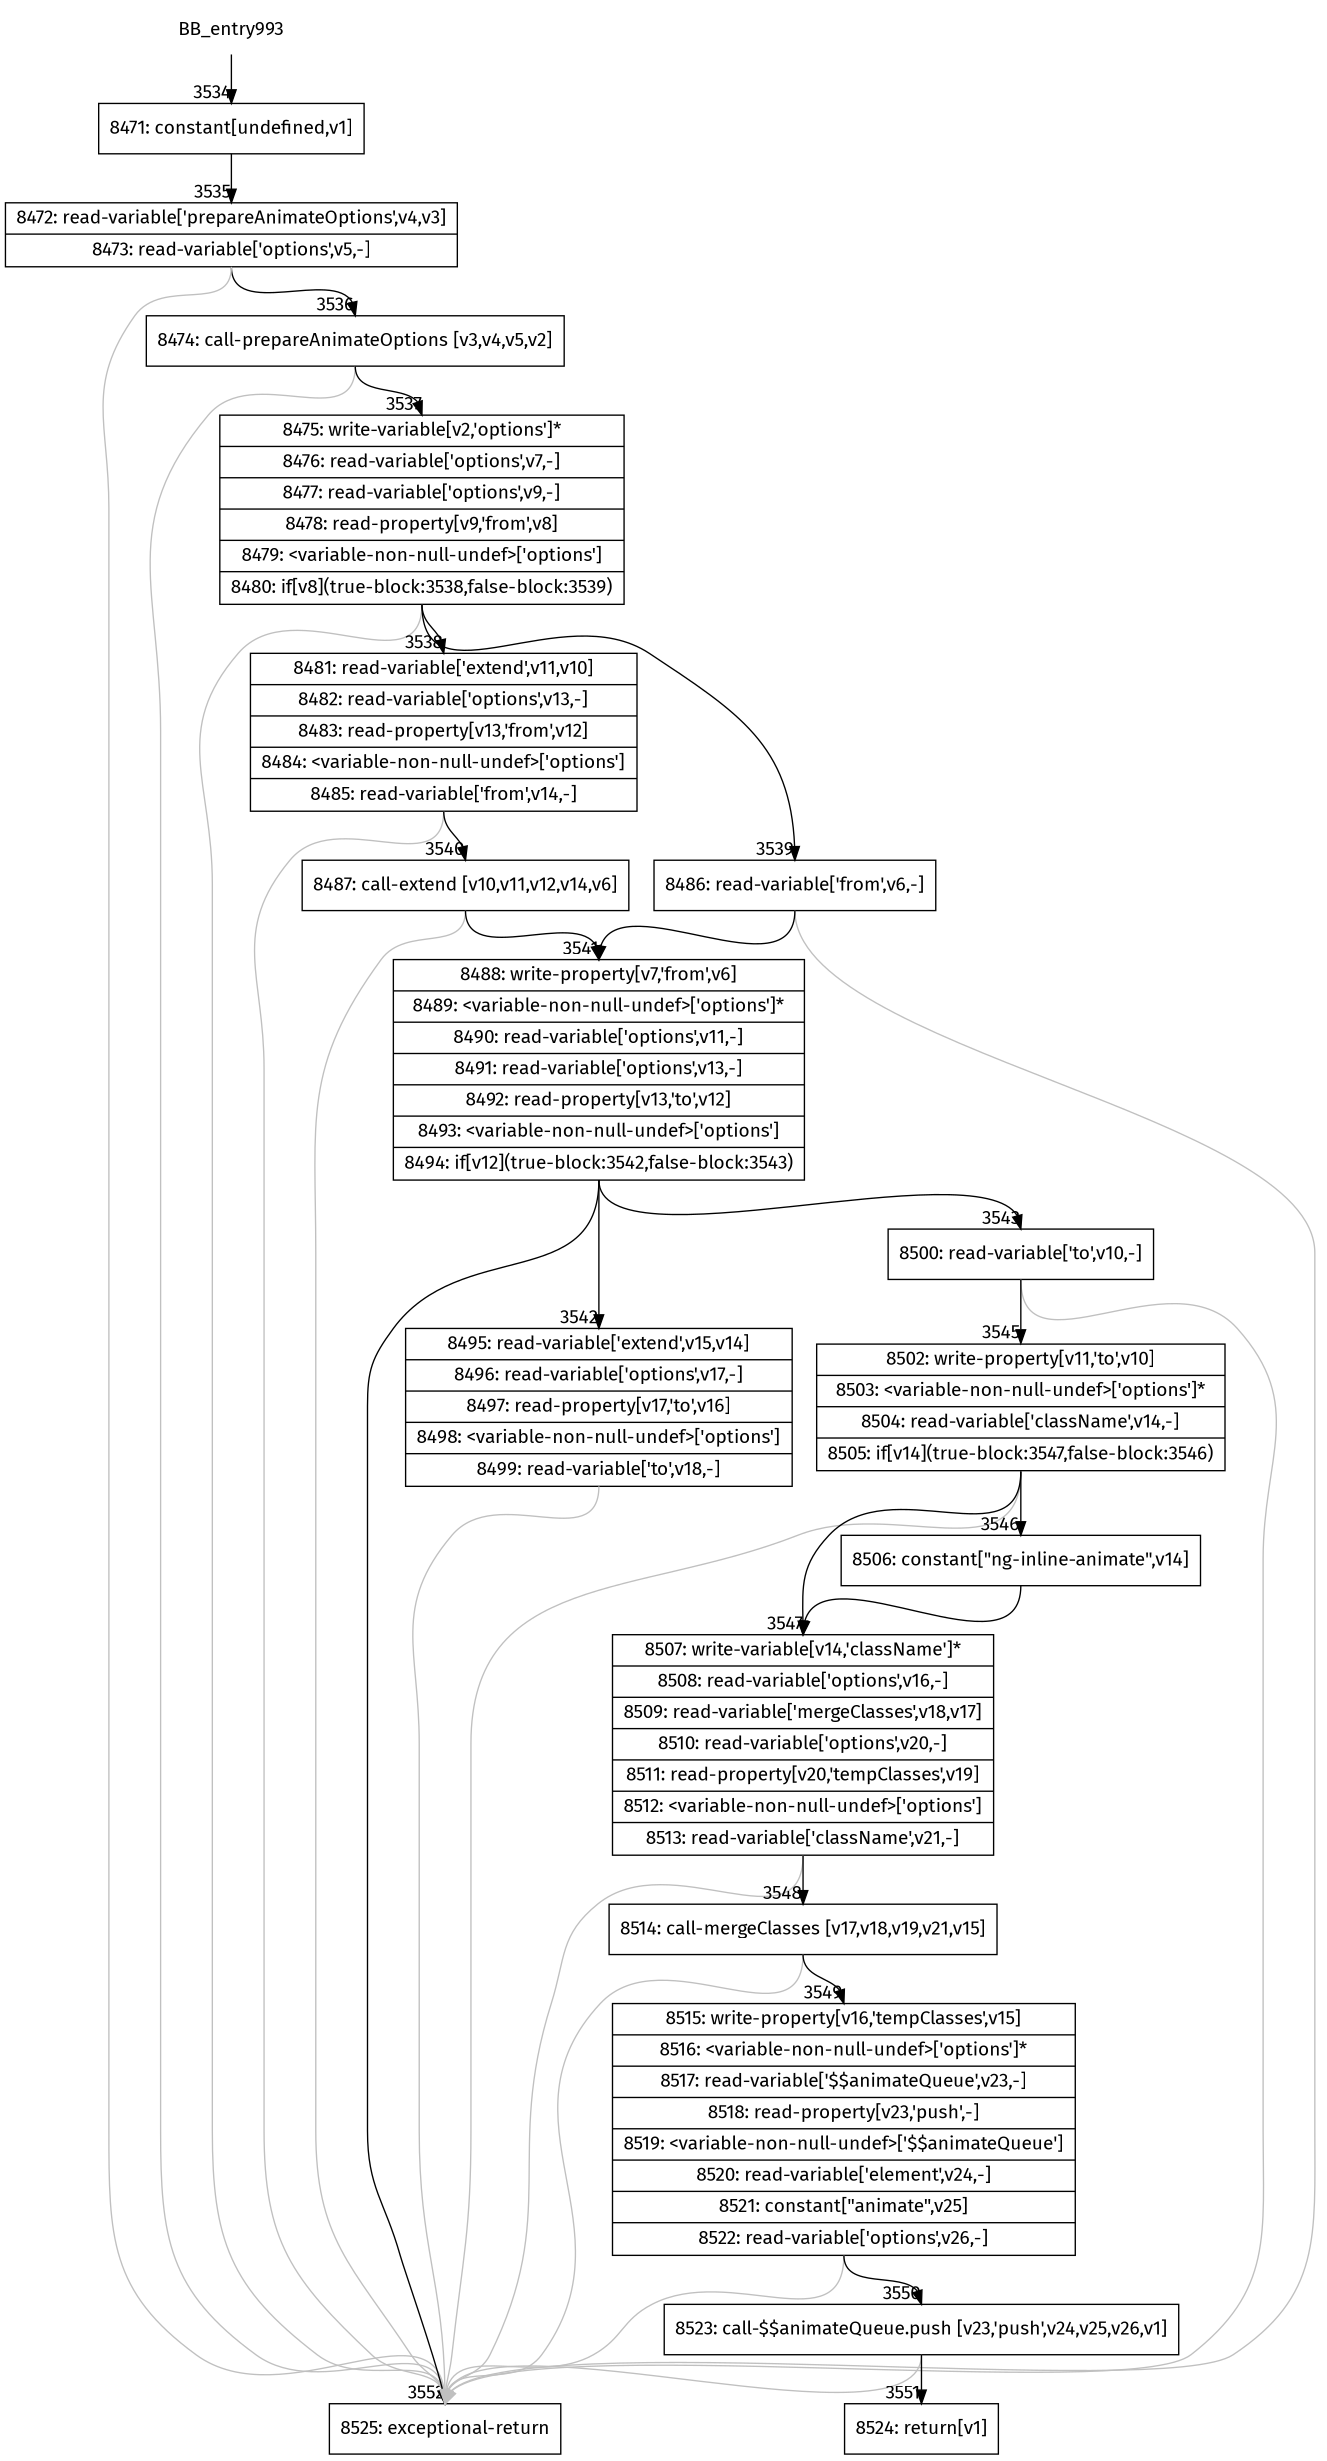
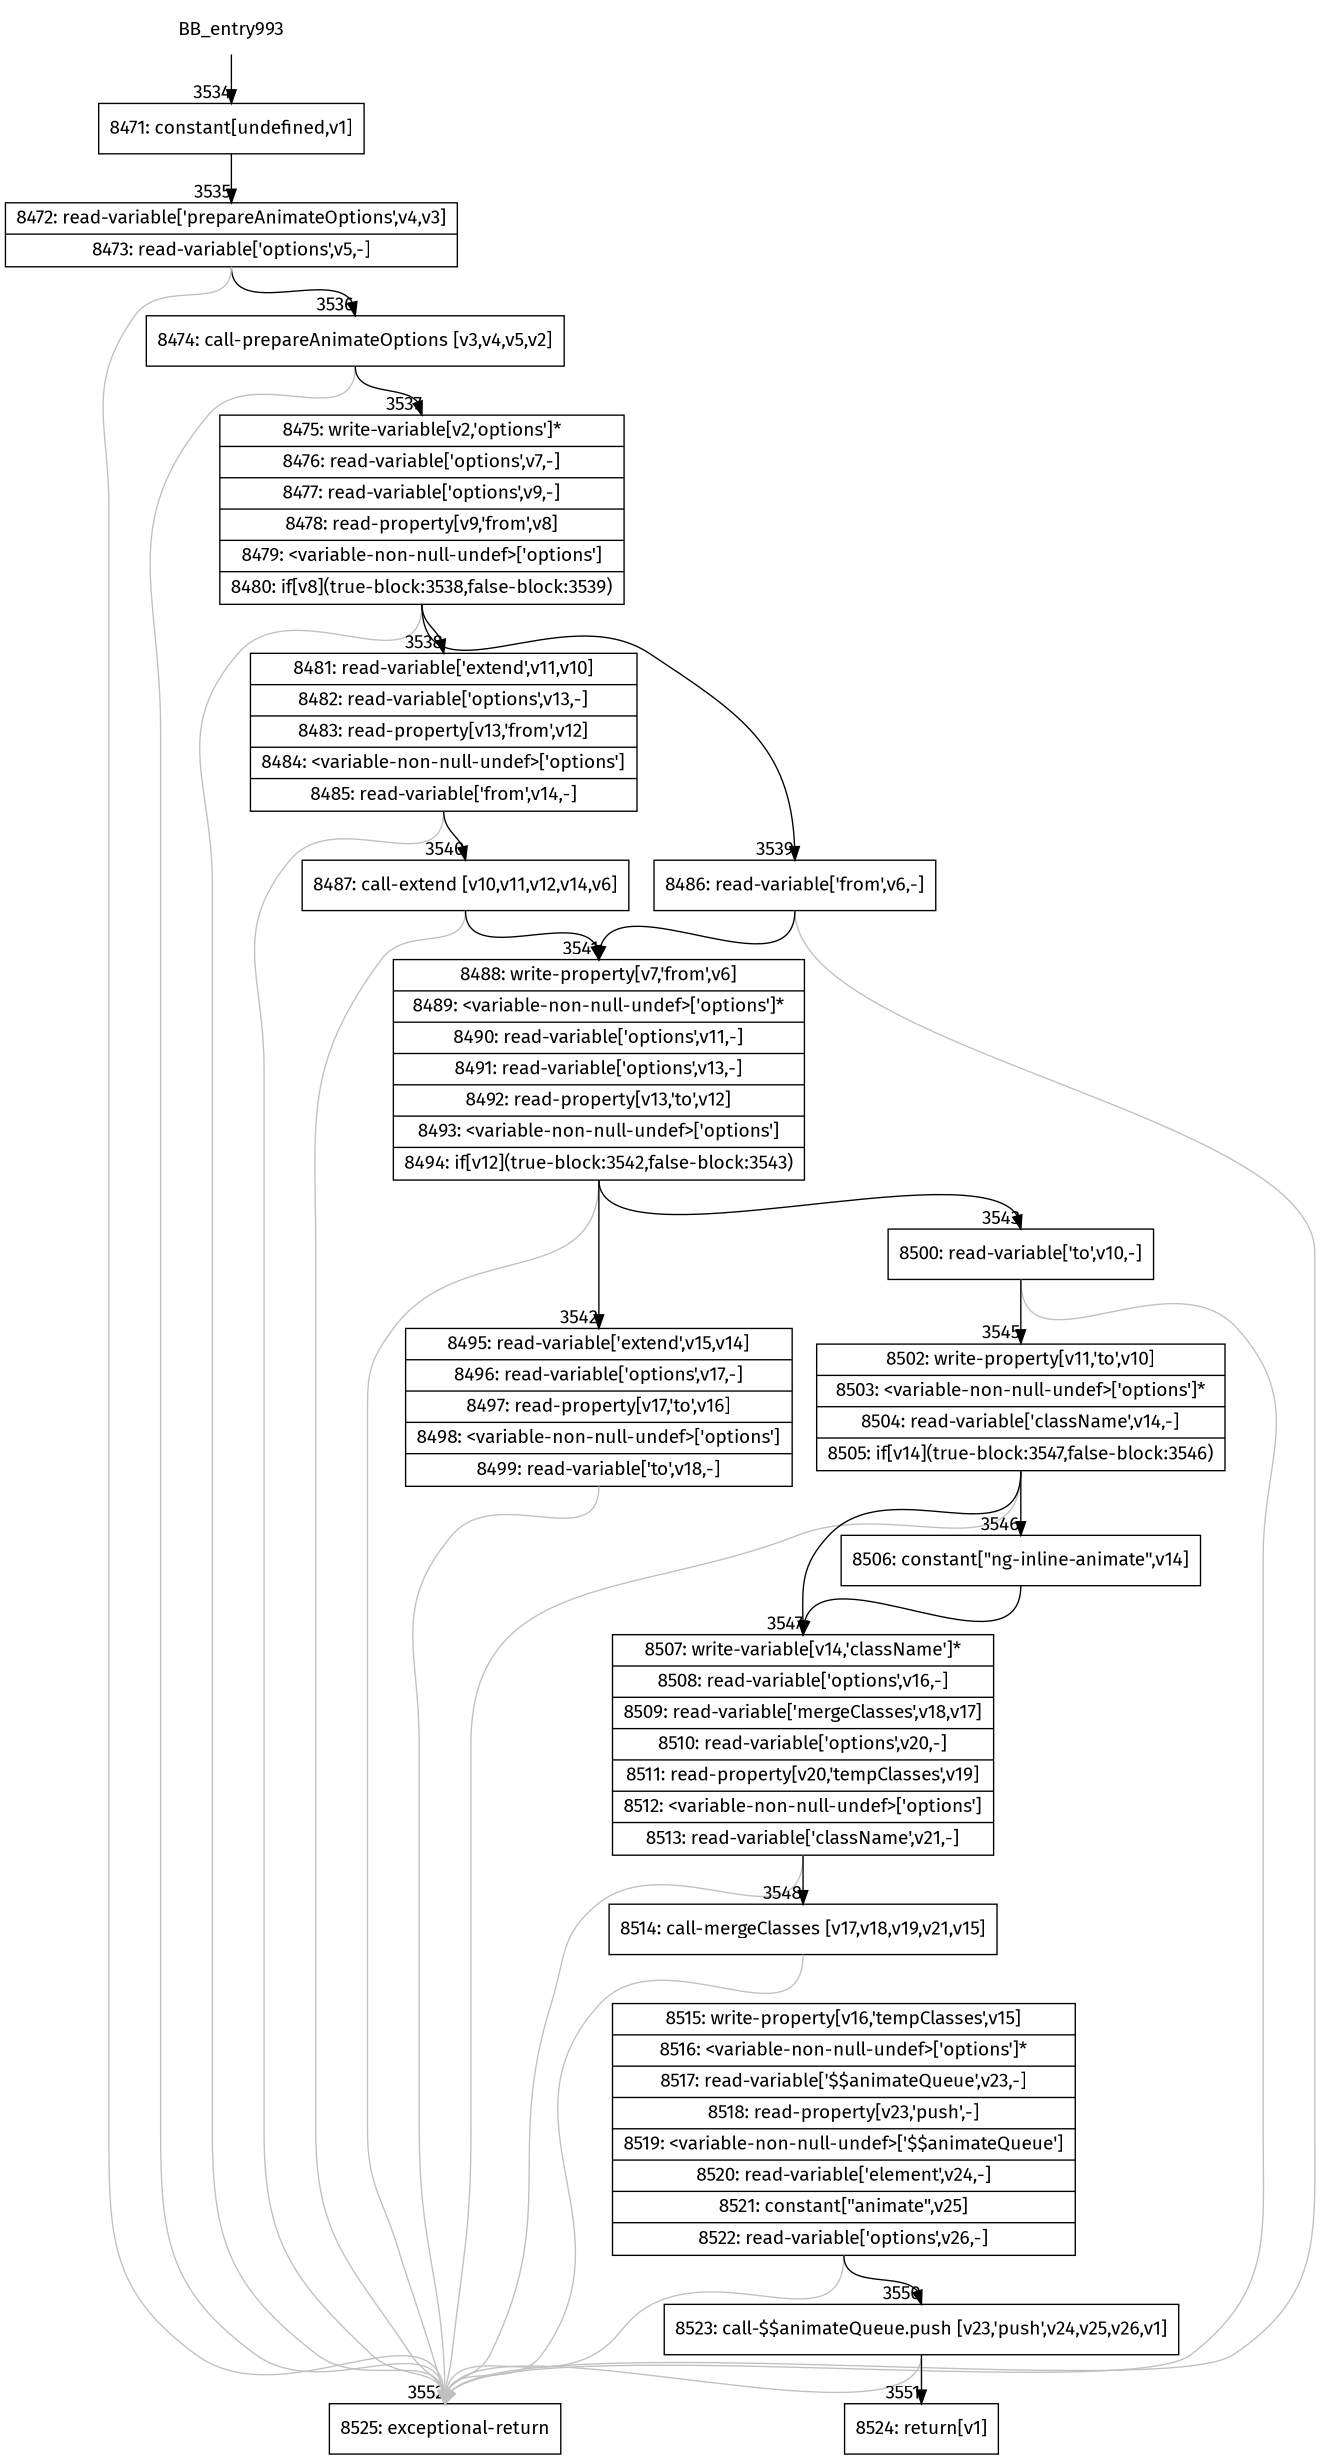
(368, 1726) -> (368, 1726)
(817, 1976) -> none
